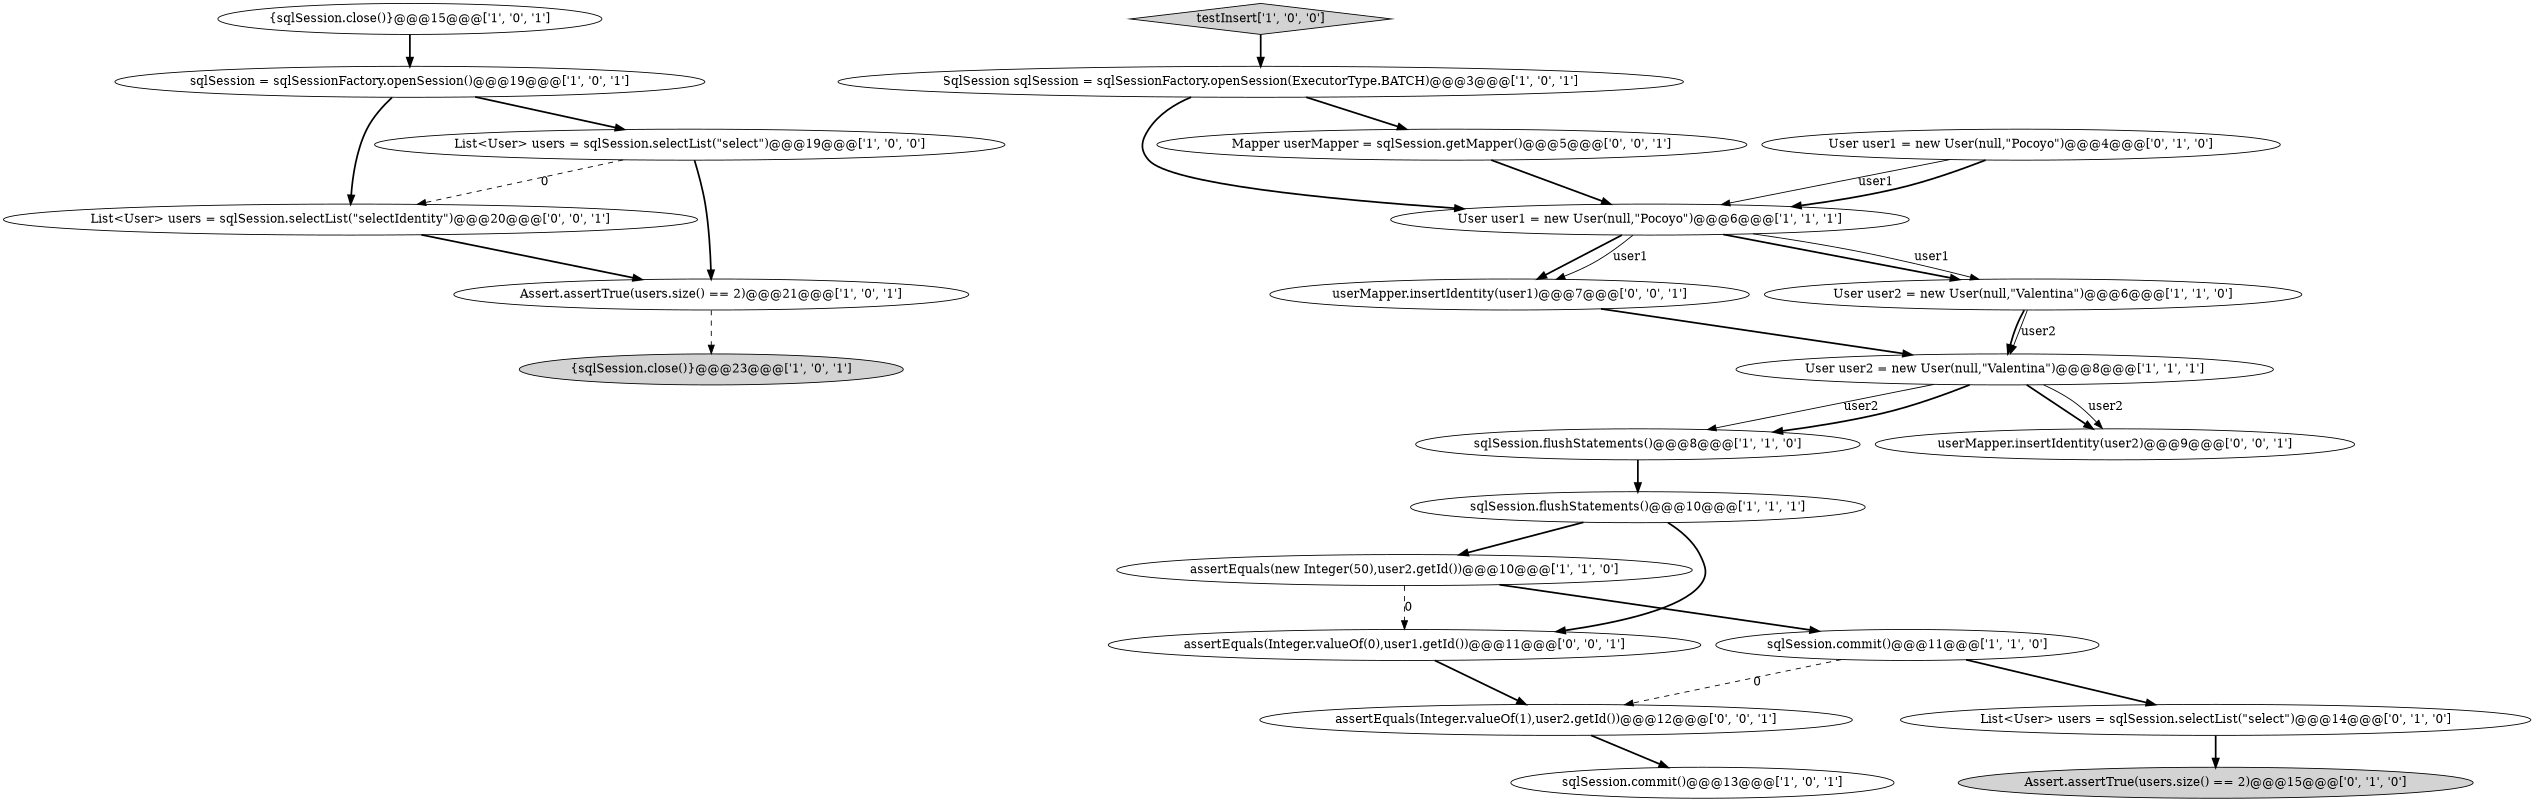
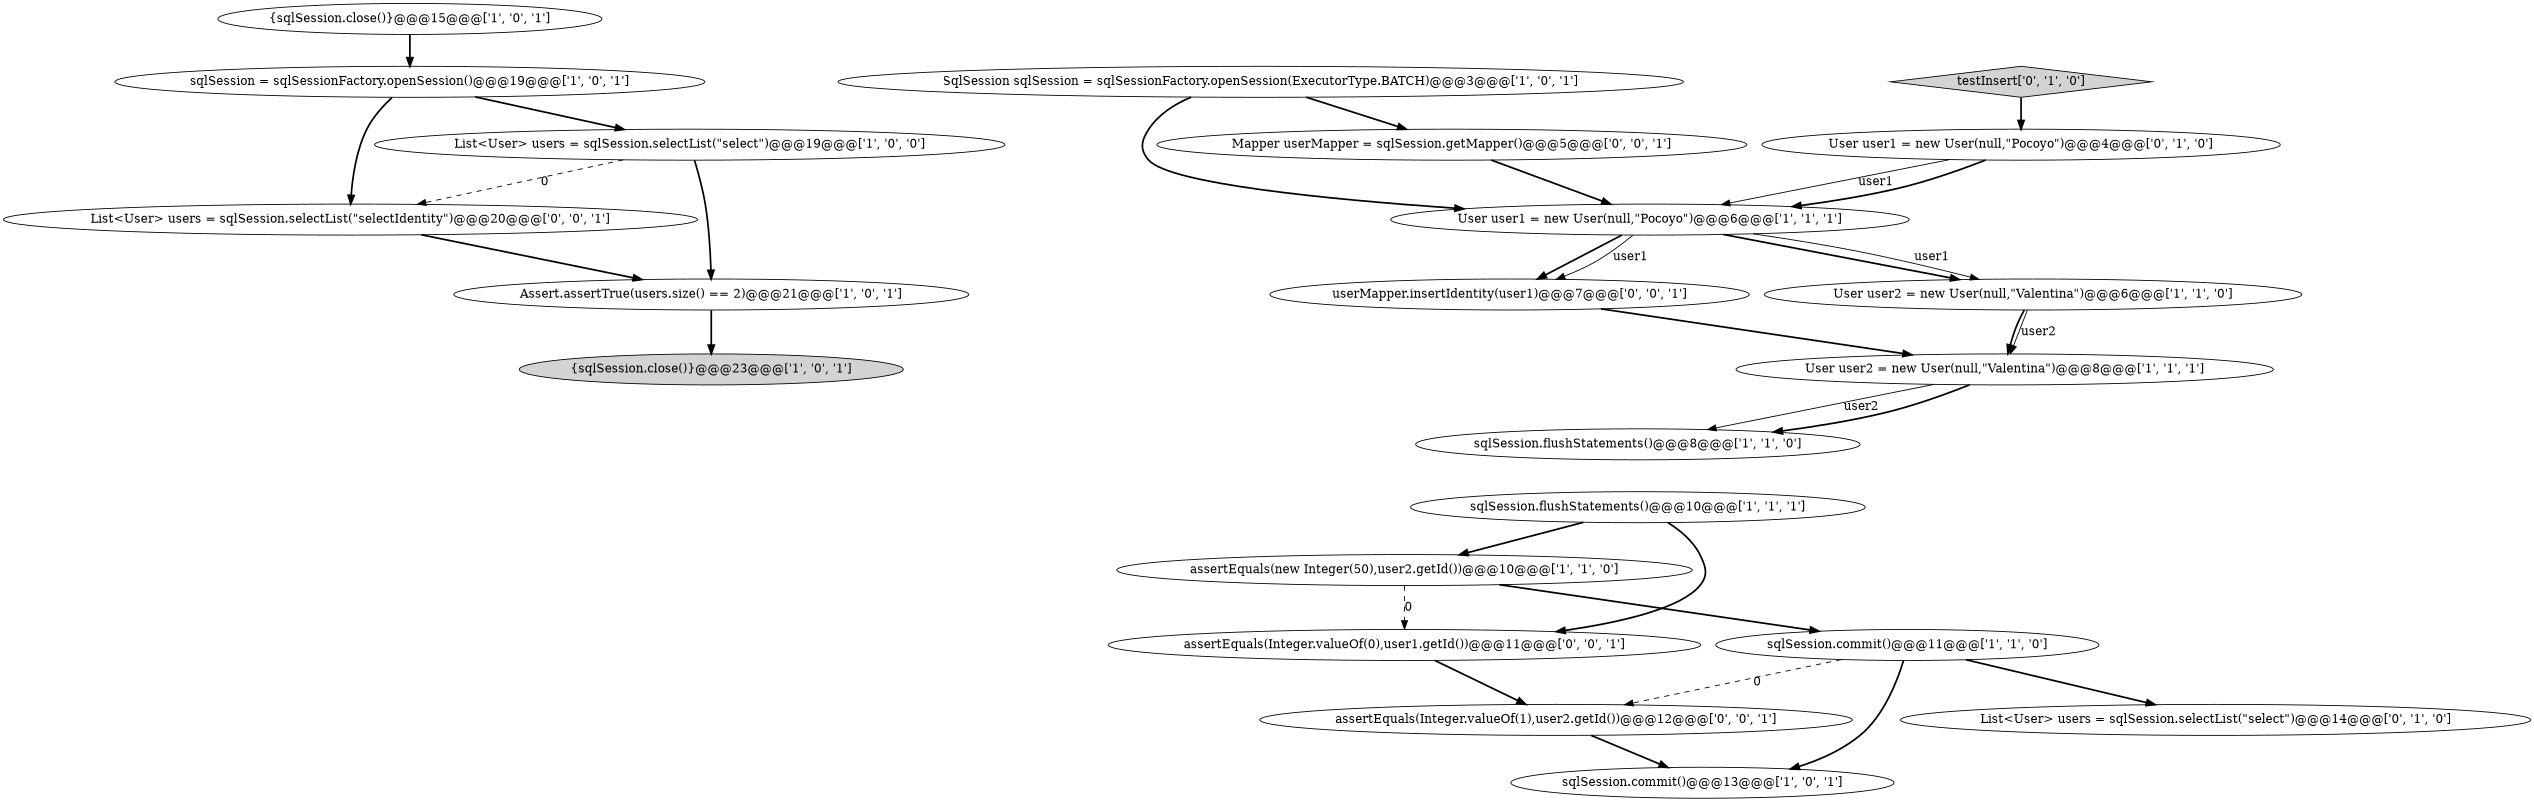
(1261, 19) -> none
none -> (2021, 82)
(711, 328) -> (711, 328)
(2115, 444) -> none
(1638, 472) -> none
none -> (1867, 729)
(2216, 783) -> none
